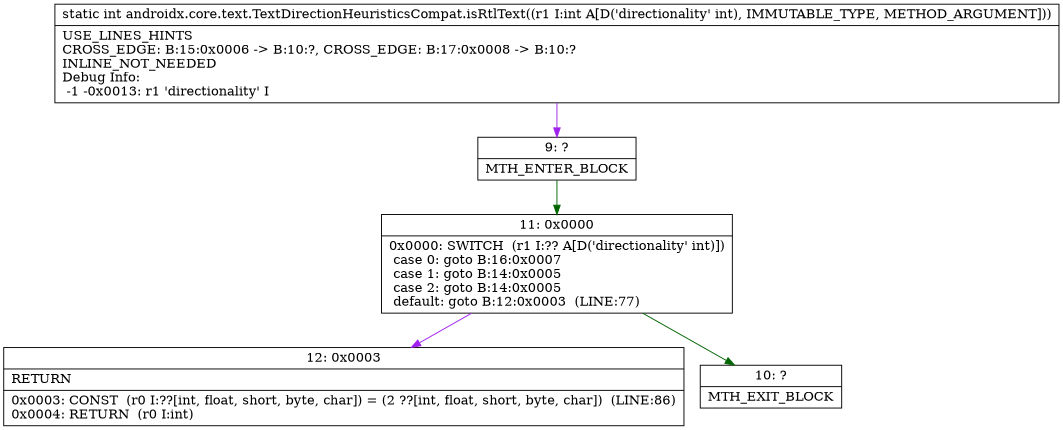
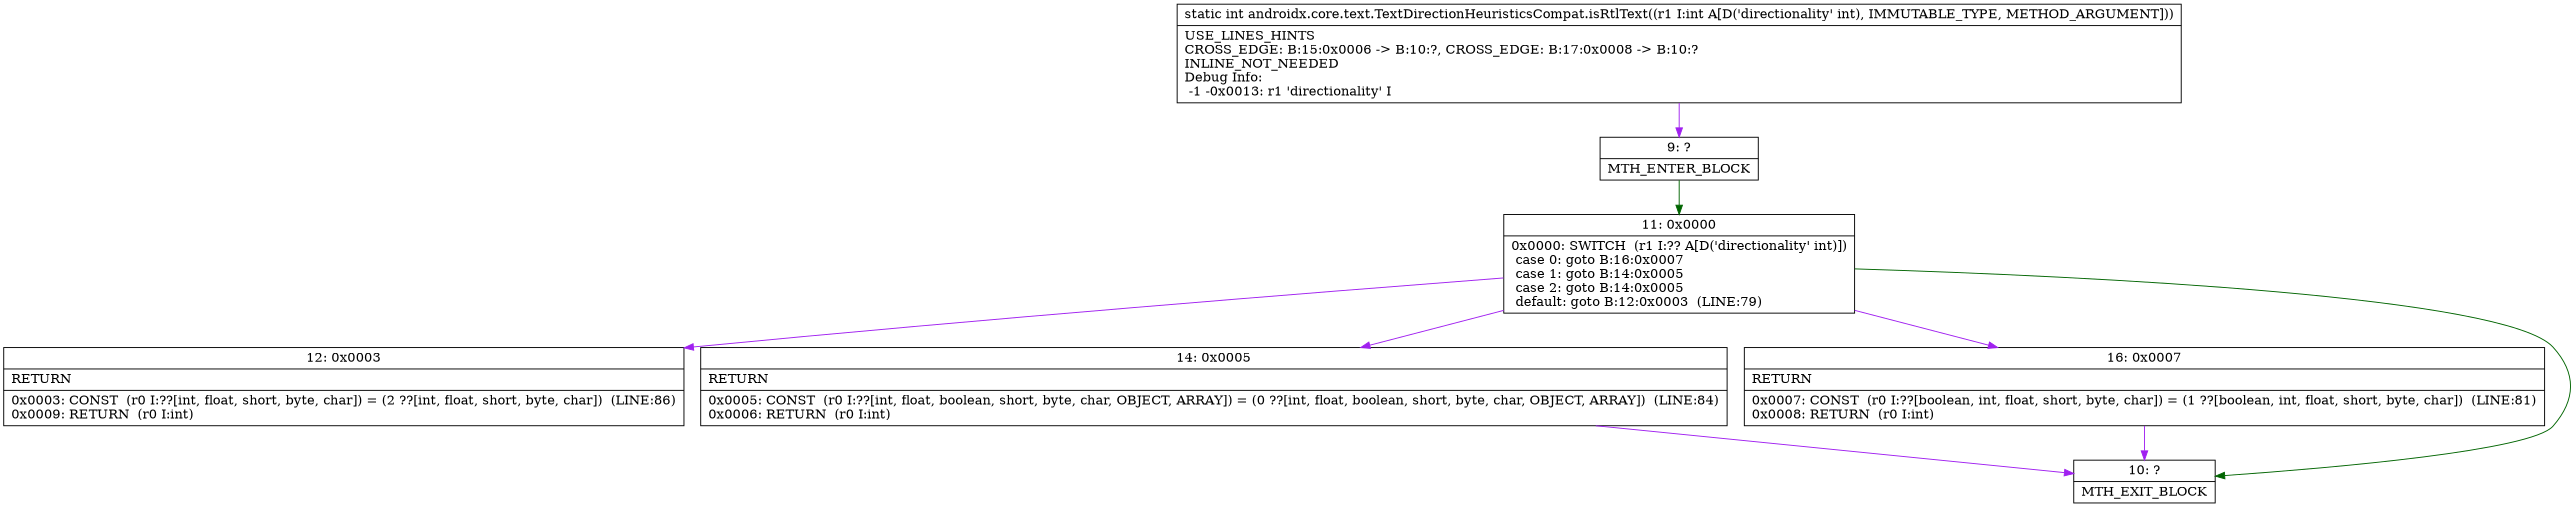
(515, 302) -> (1637, 302)
none -> (1214, 387)
none -> (2144, 387)
(105, 415) -> (105, 415)
